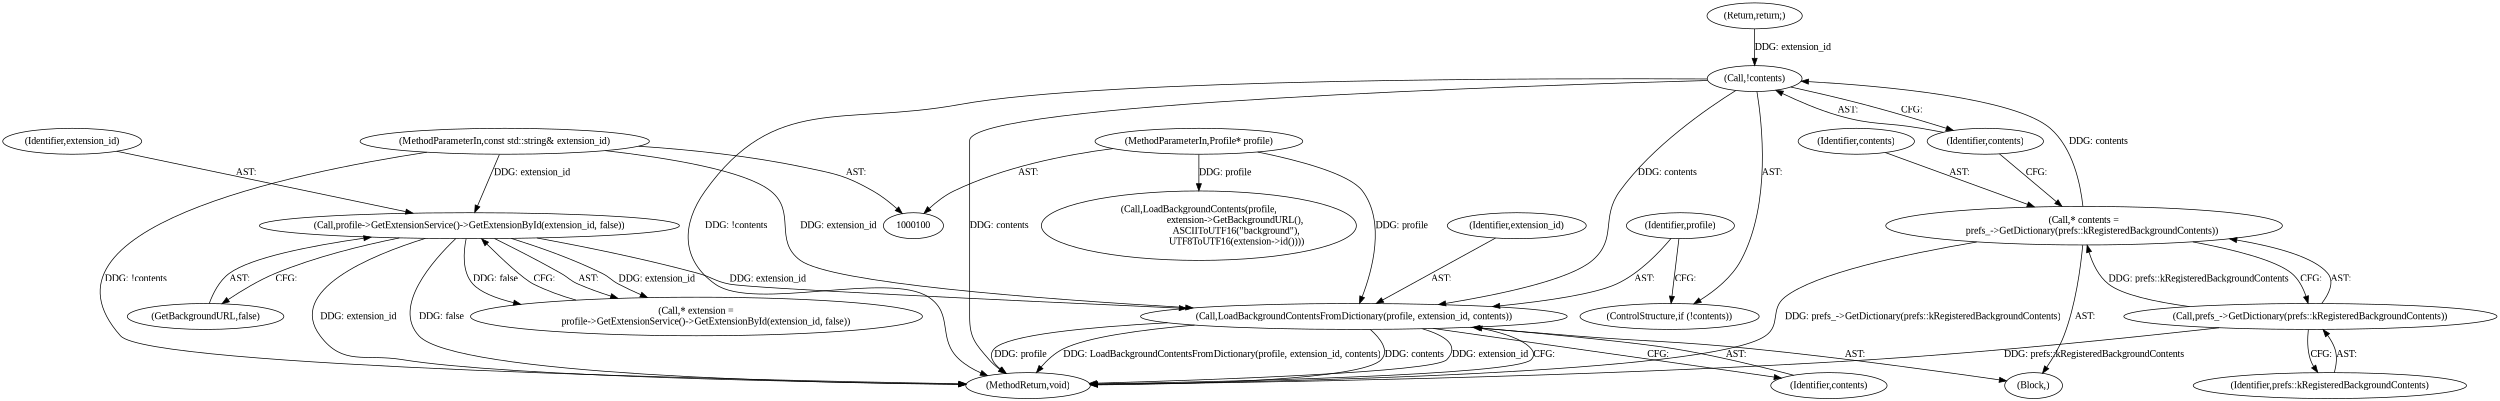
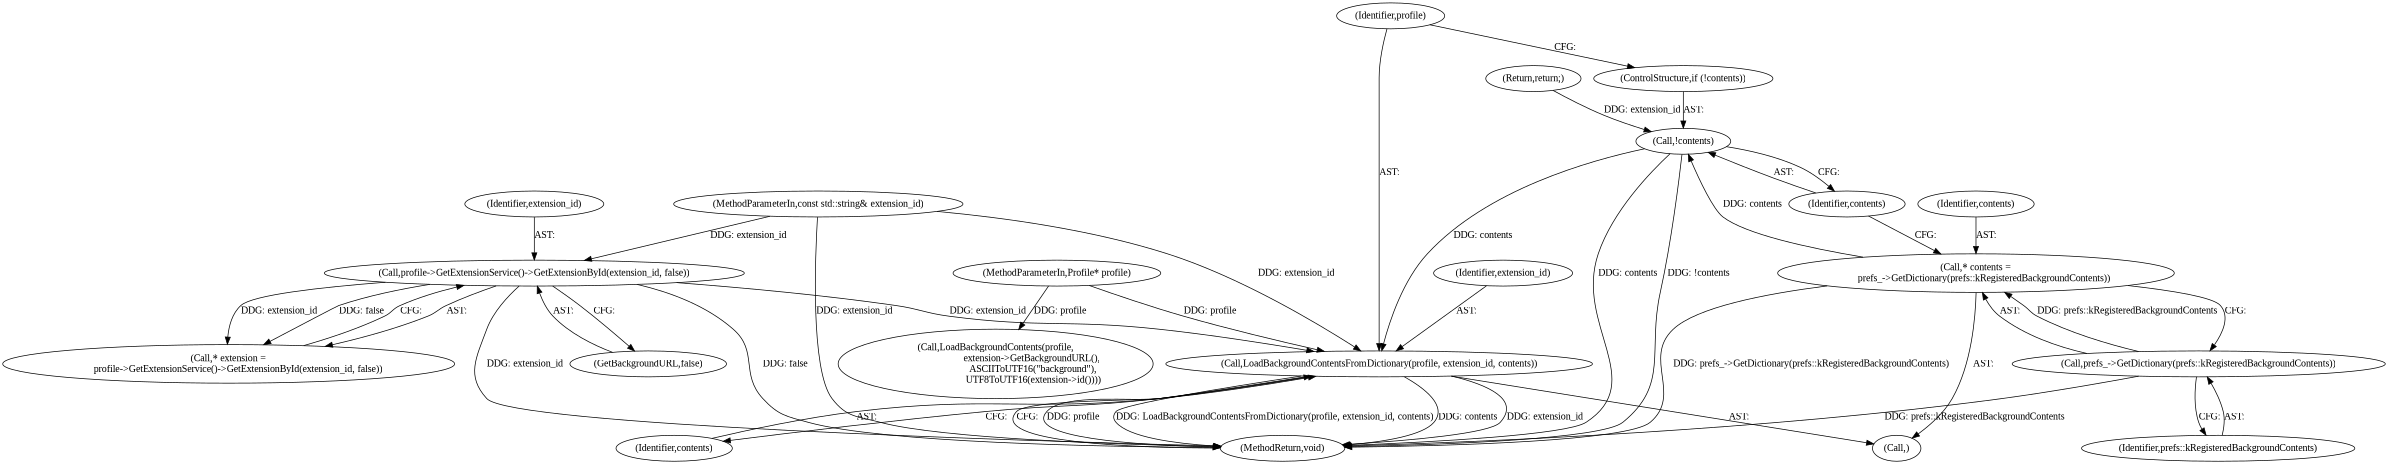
(1758, 206) -> (1683, 106)
(913, 226) -> none
(136, 279) -> (854, 311)
(2034, 386) -> (1897, 448)
